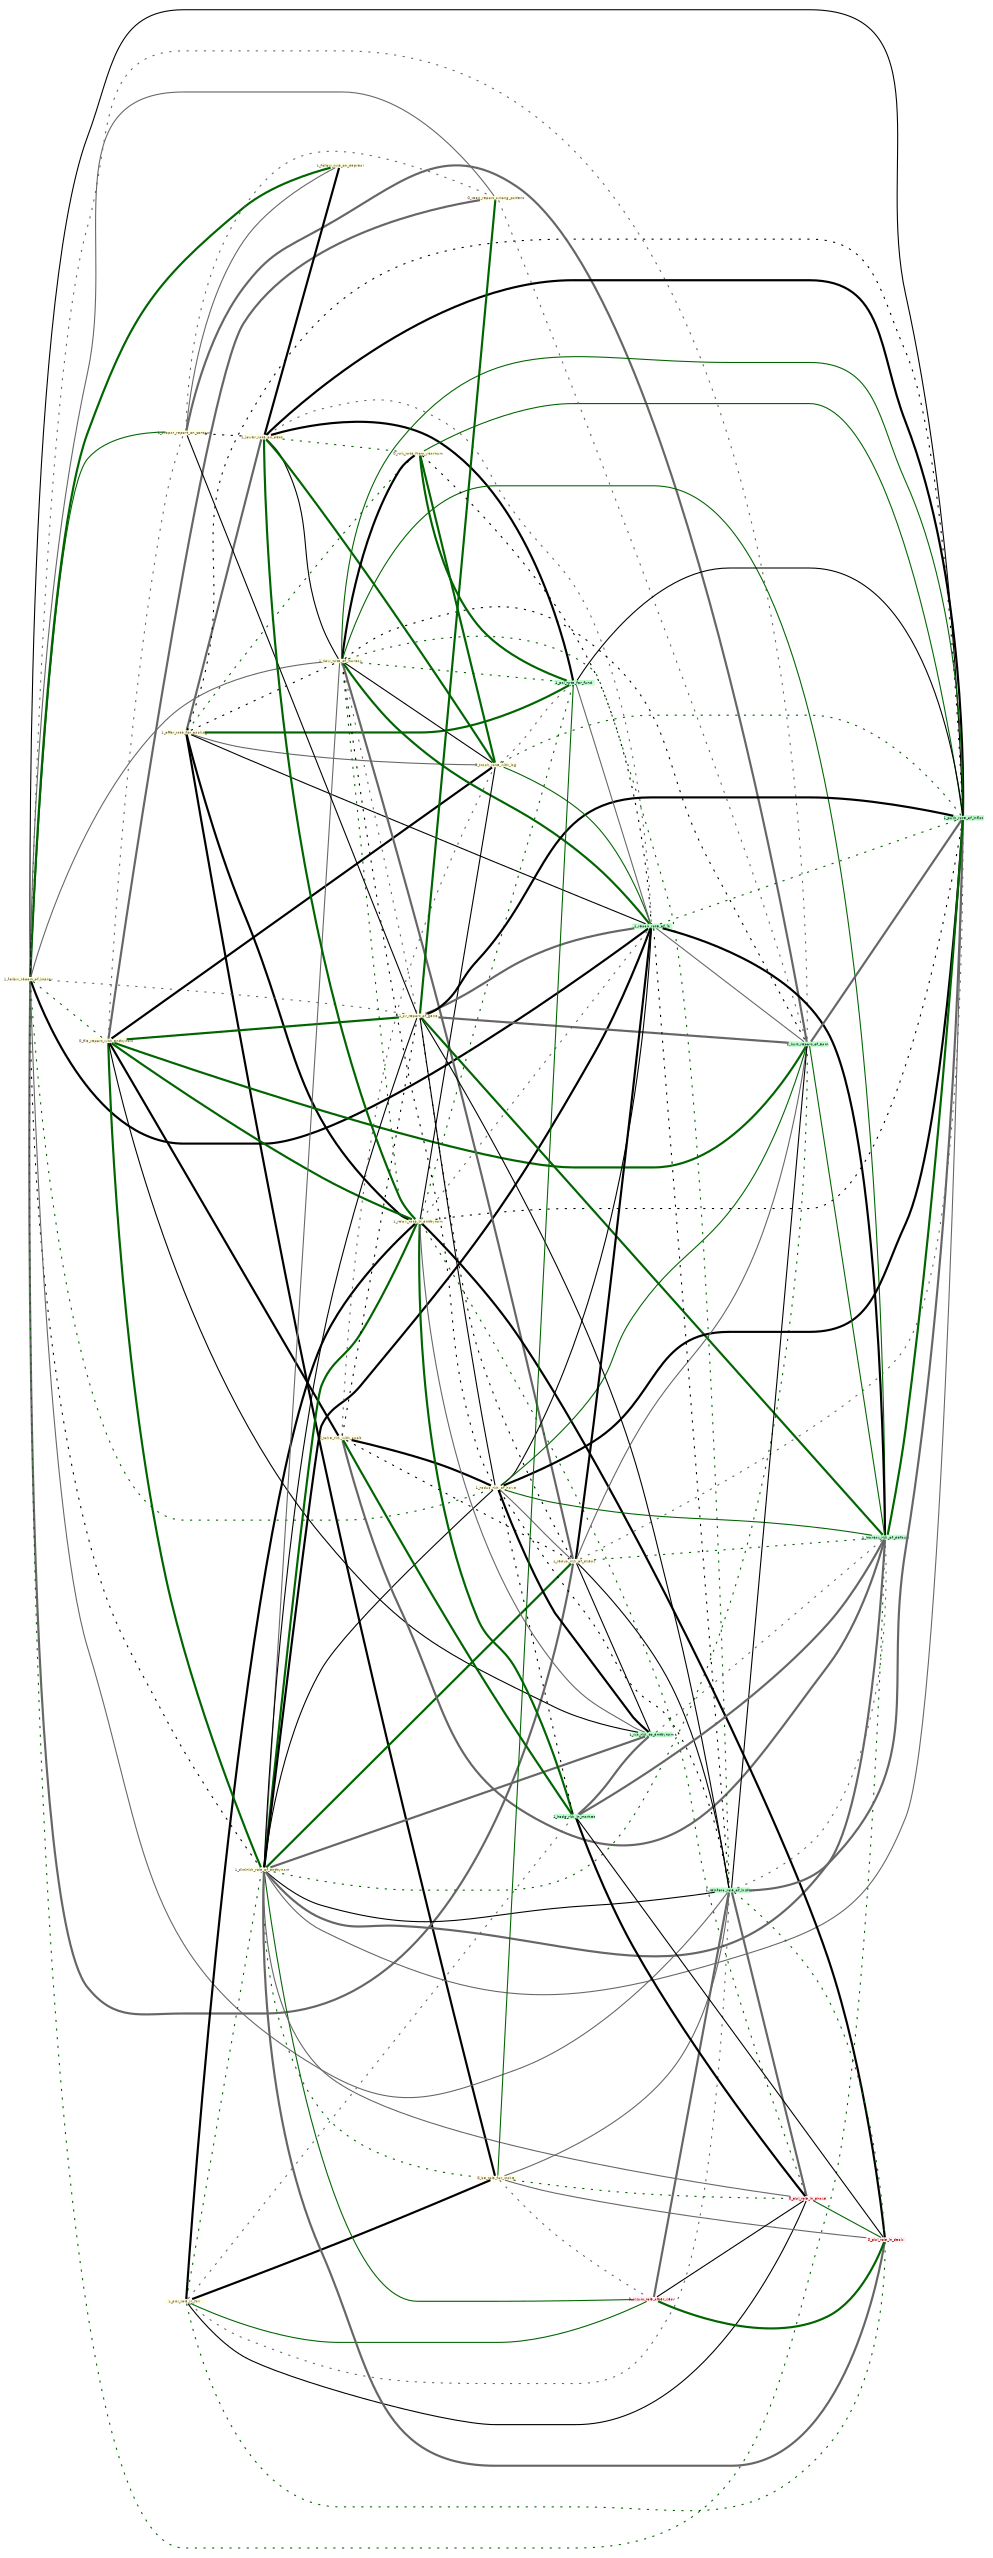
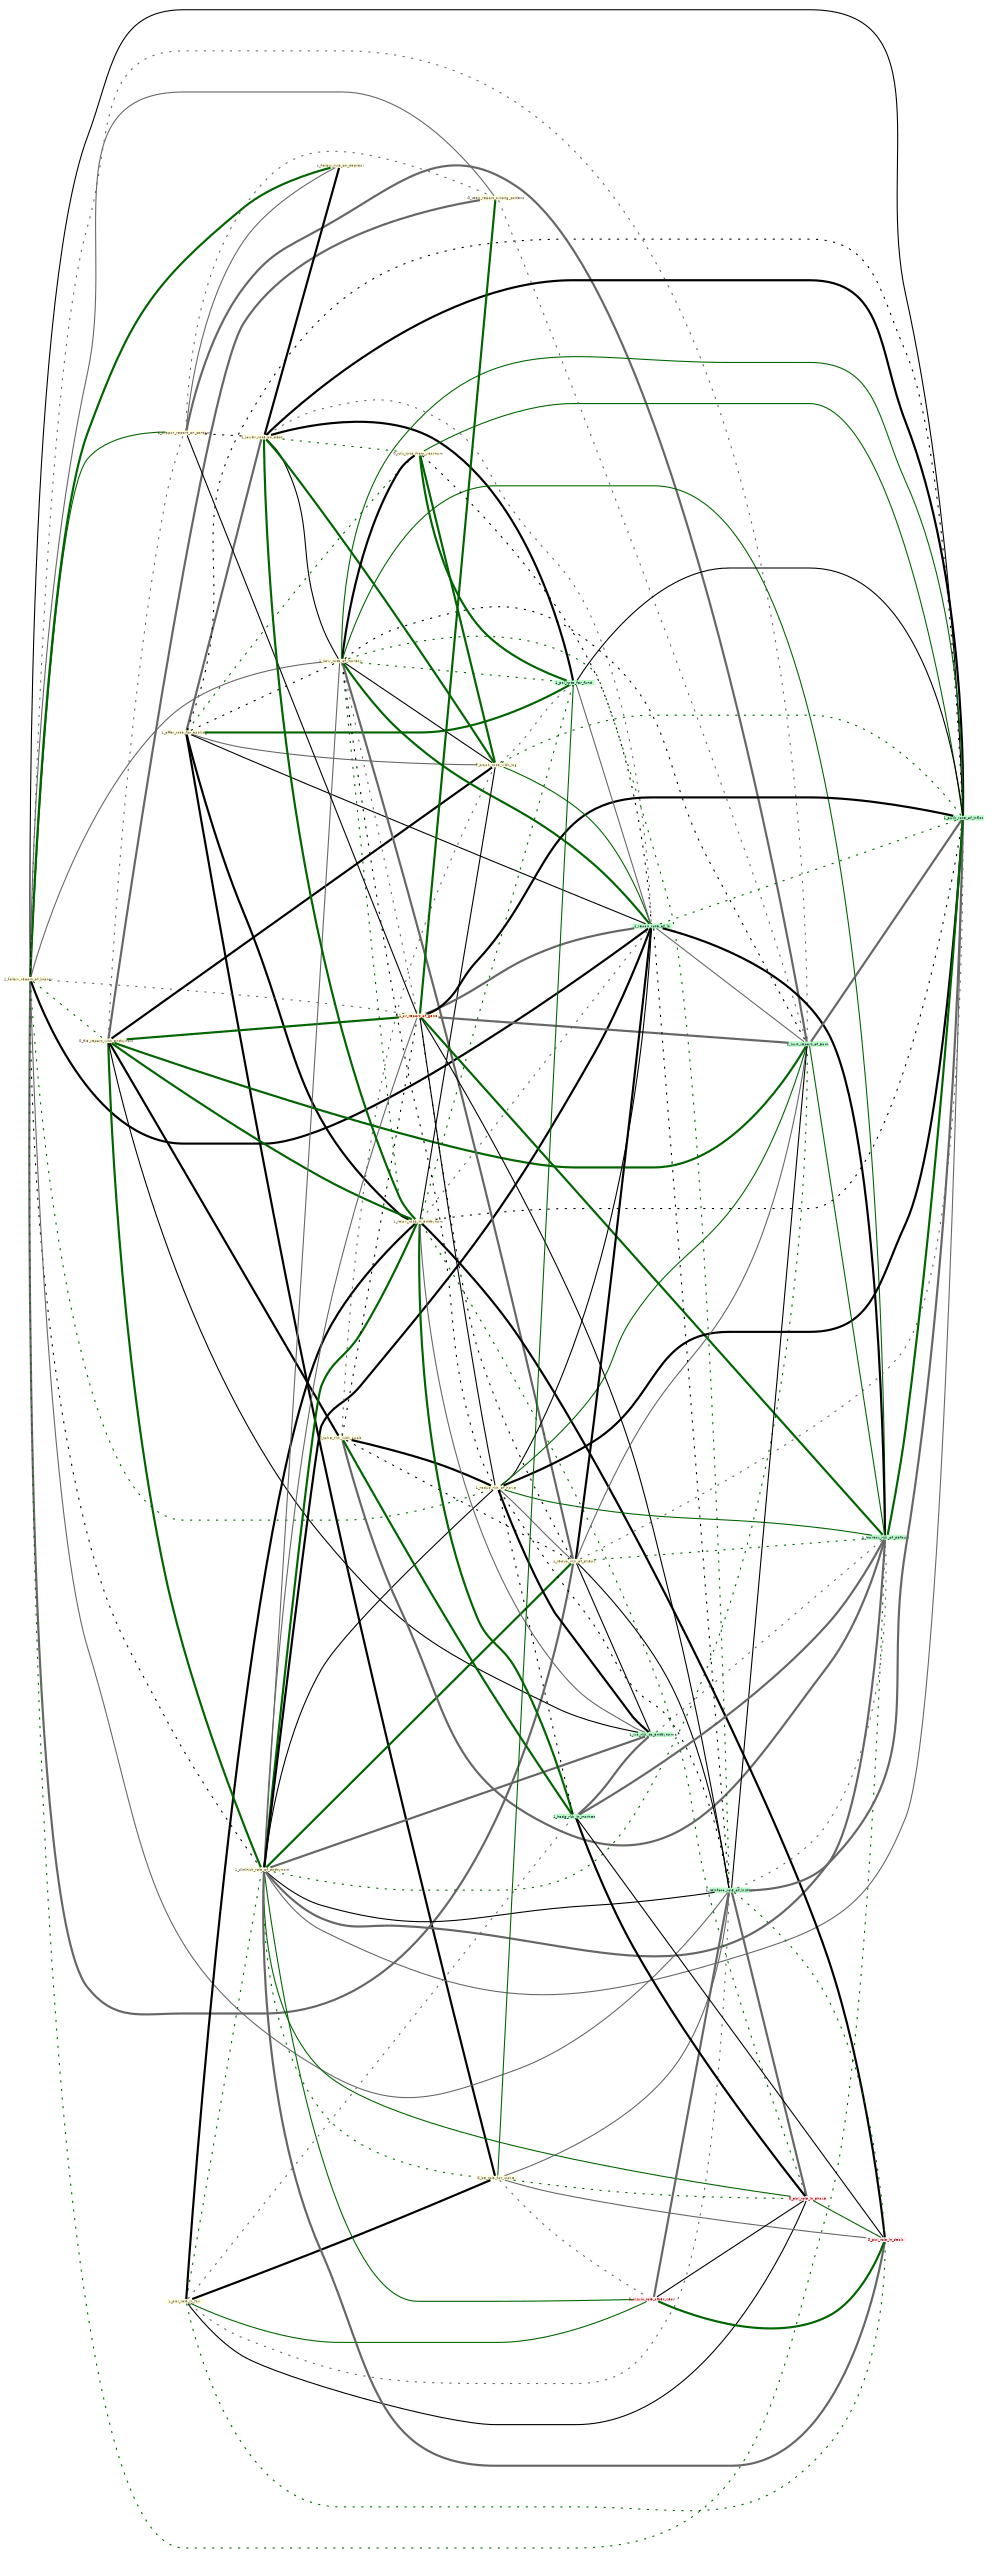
(497, 765) -> (497, 765)
(419, 1016) -> (419, 1016)
(305, 1436) -> (305, 1436)
(447, 2127) -> (447, 2127)
